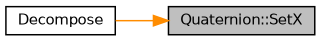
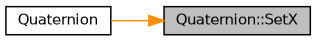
(61, 21) -> (58, 21)
